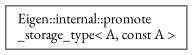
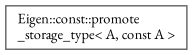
(96, 28) -> (96, 28)
